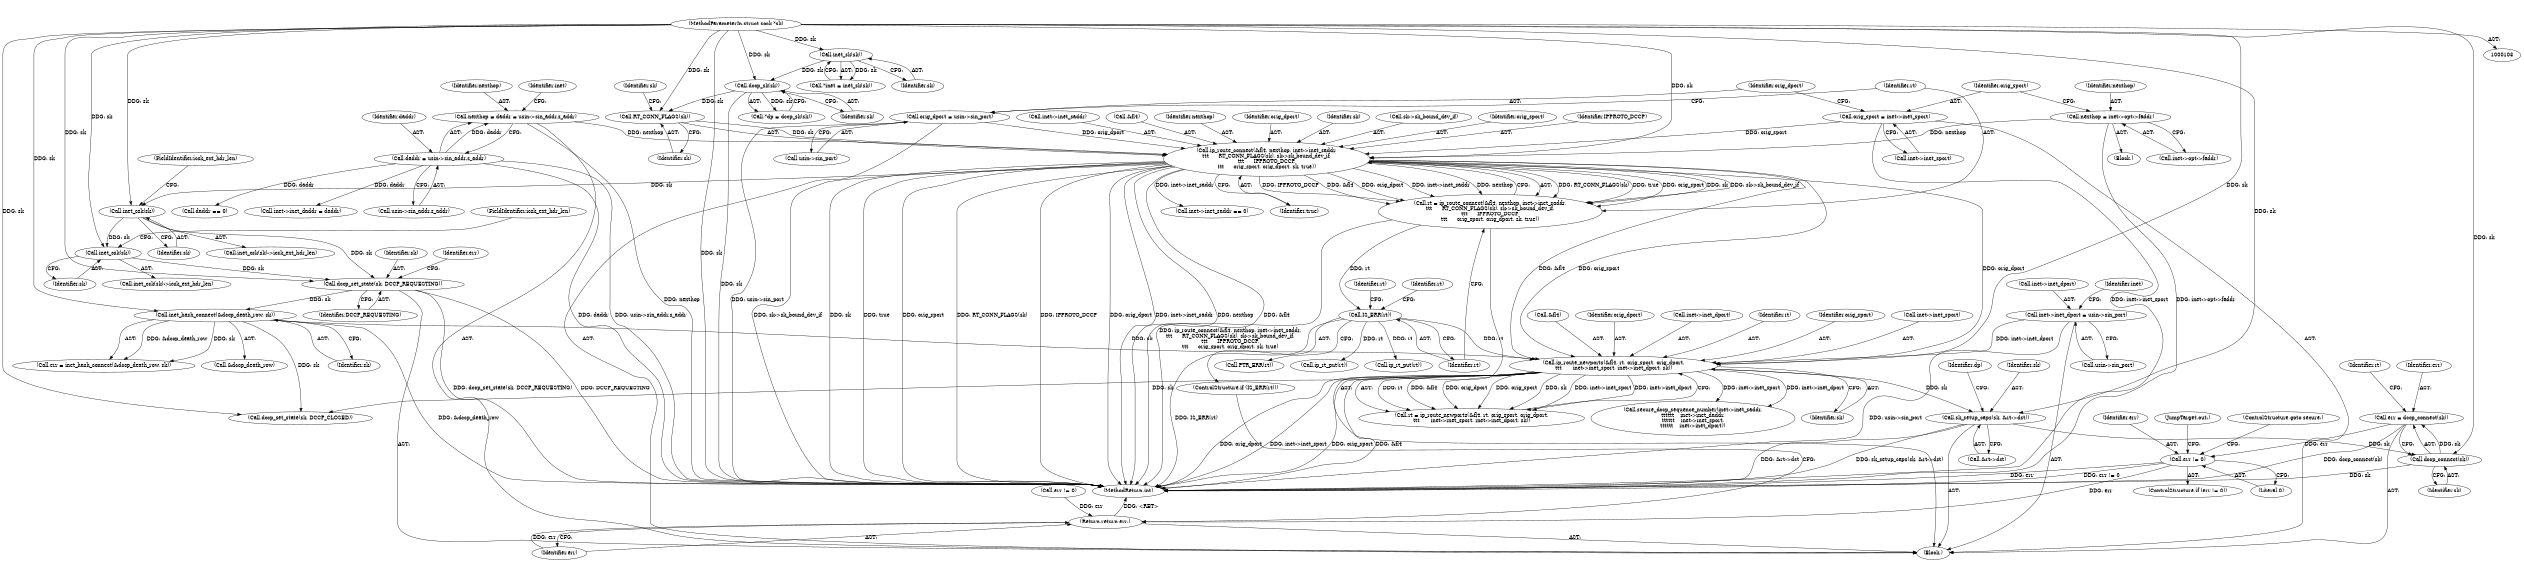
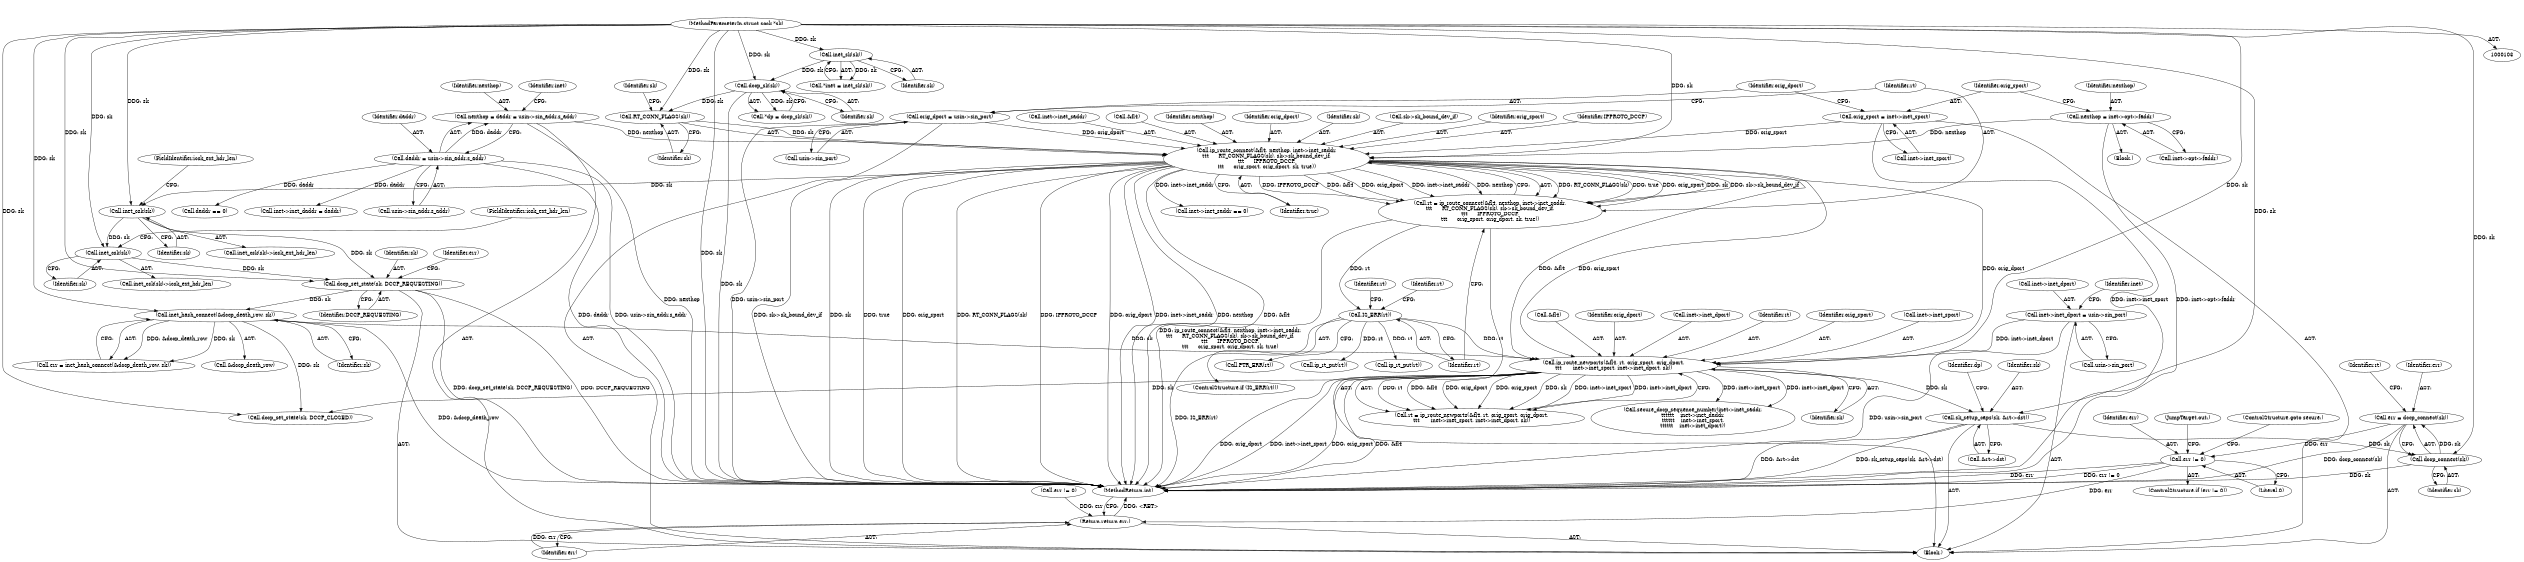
none -> (107, 325)
(1802, 459) -> (1106, 503)
